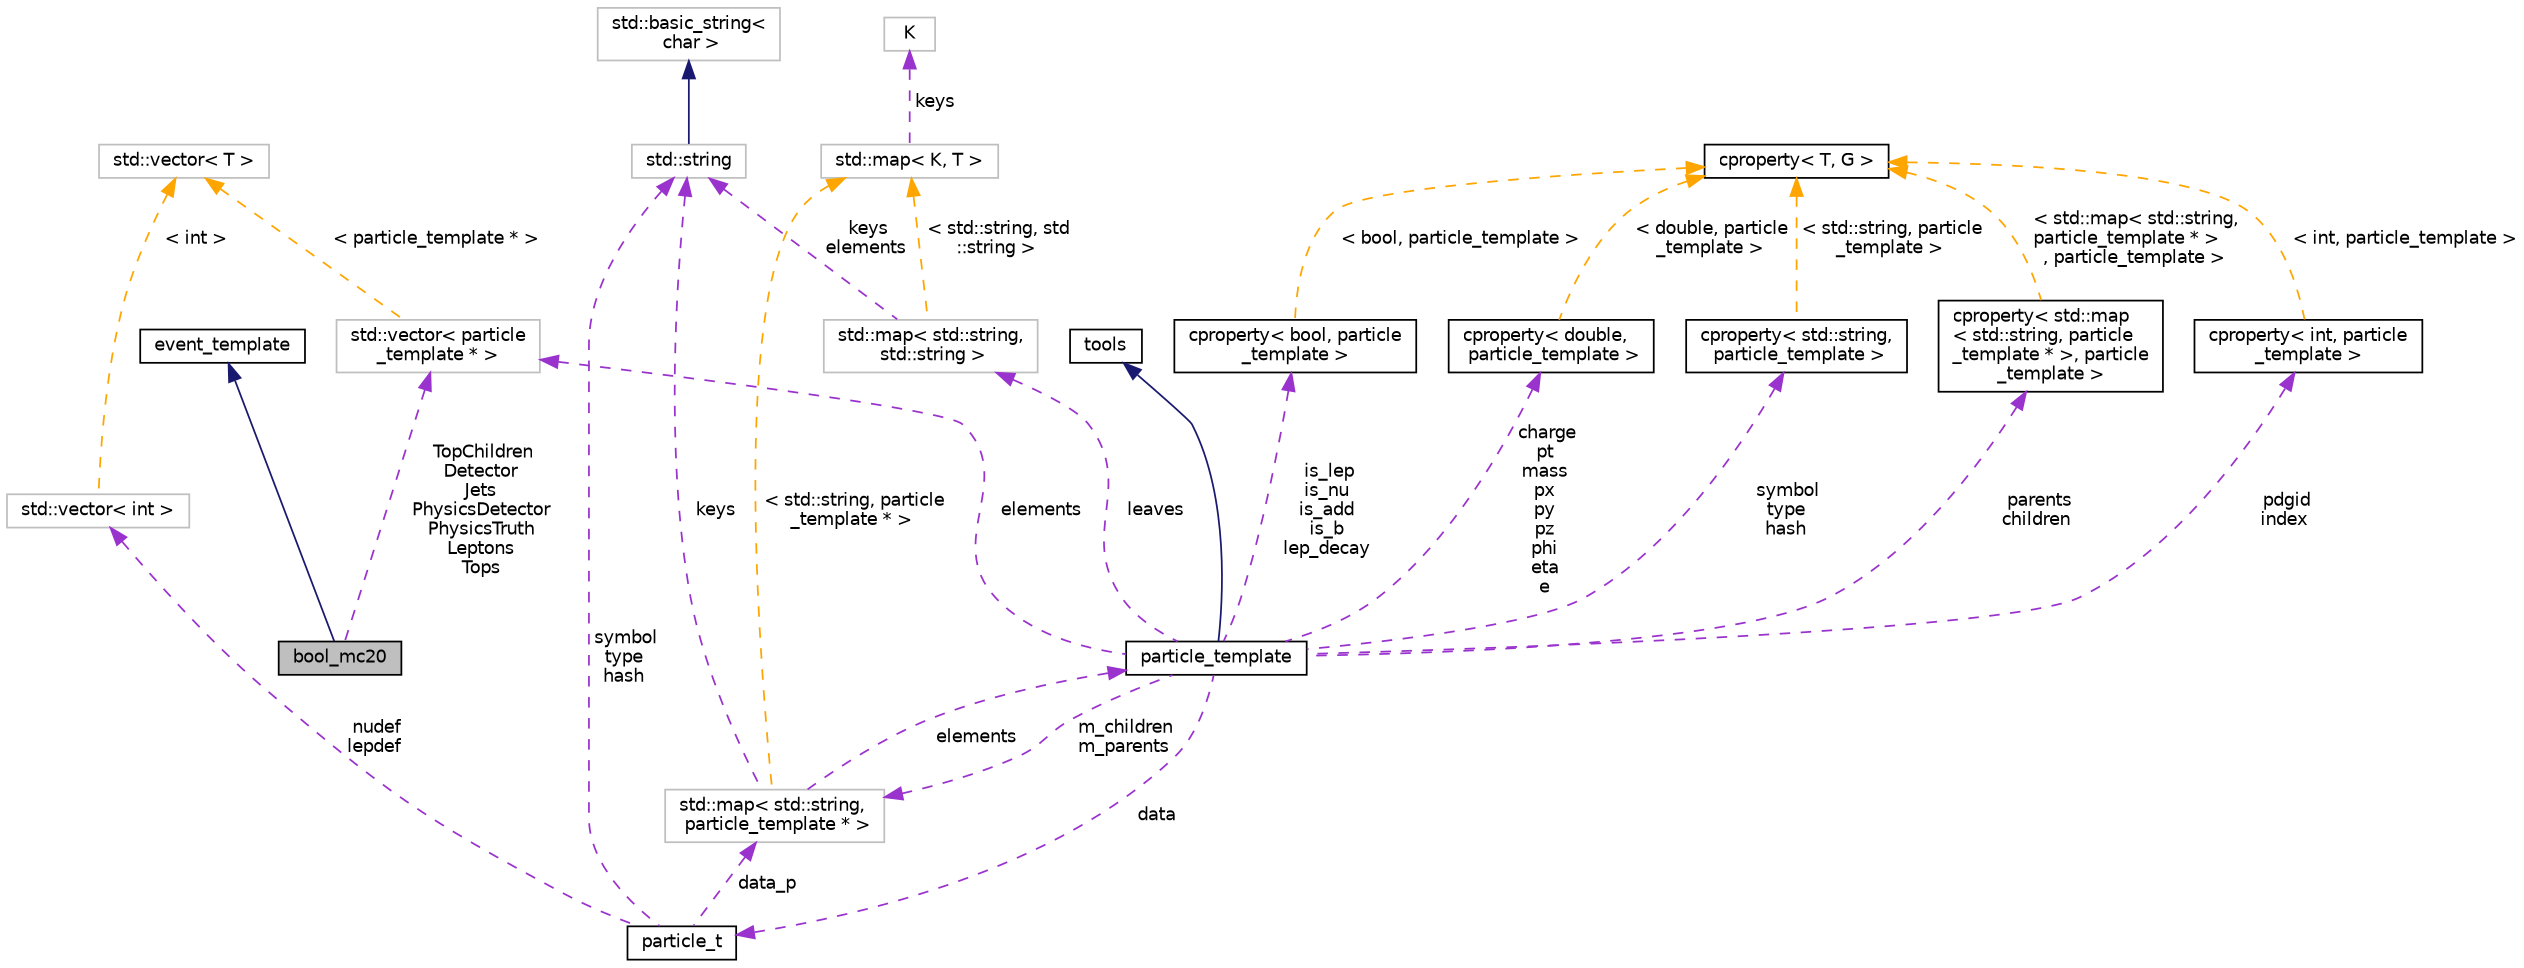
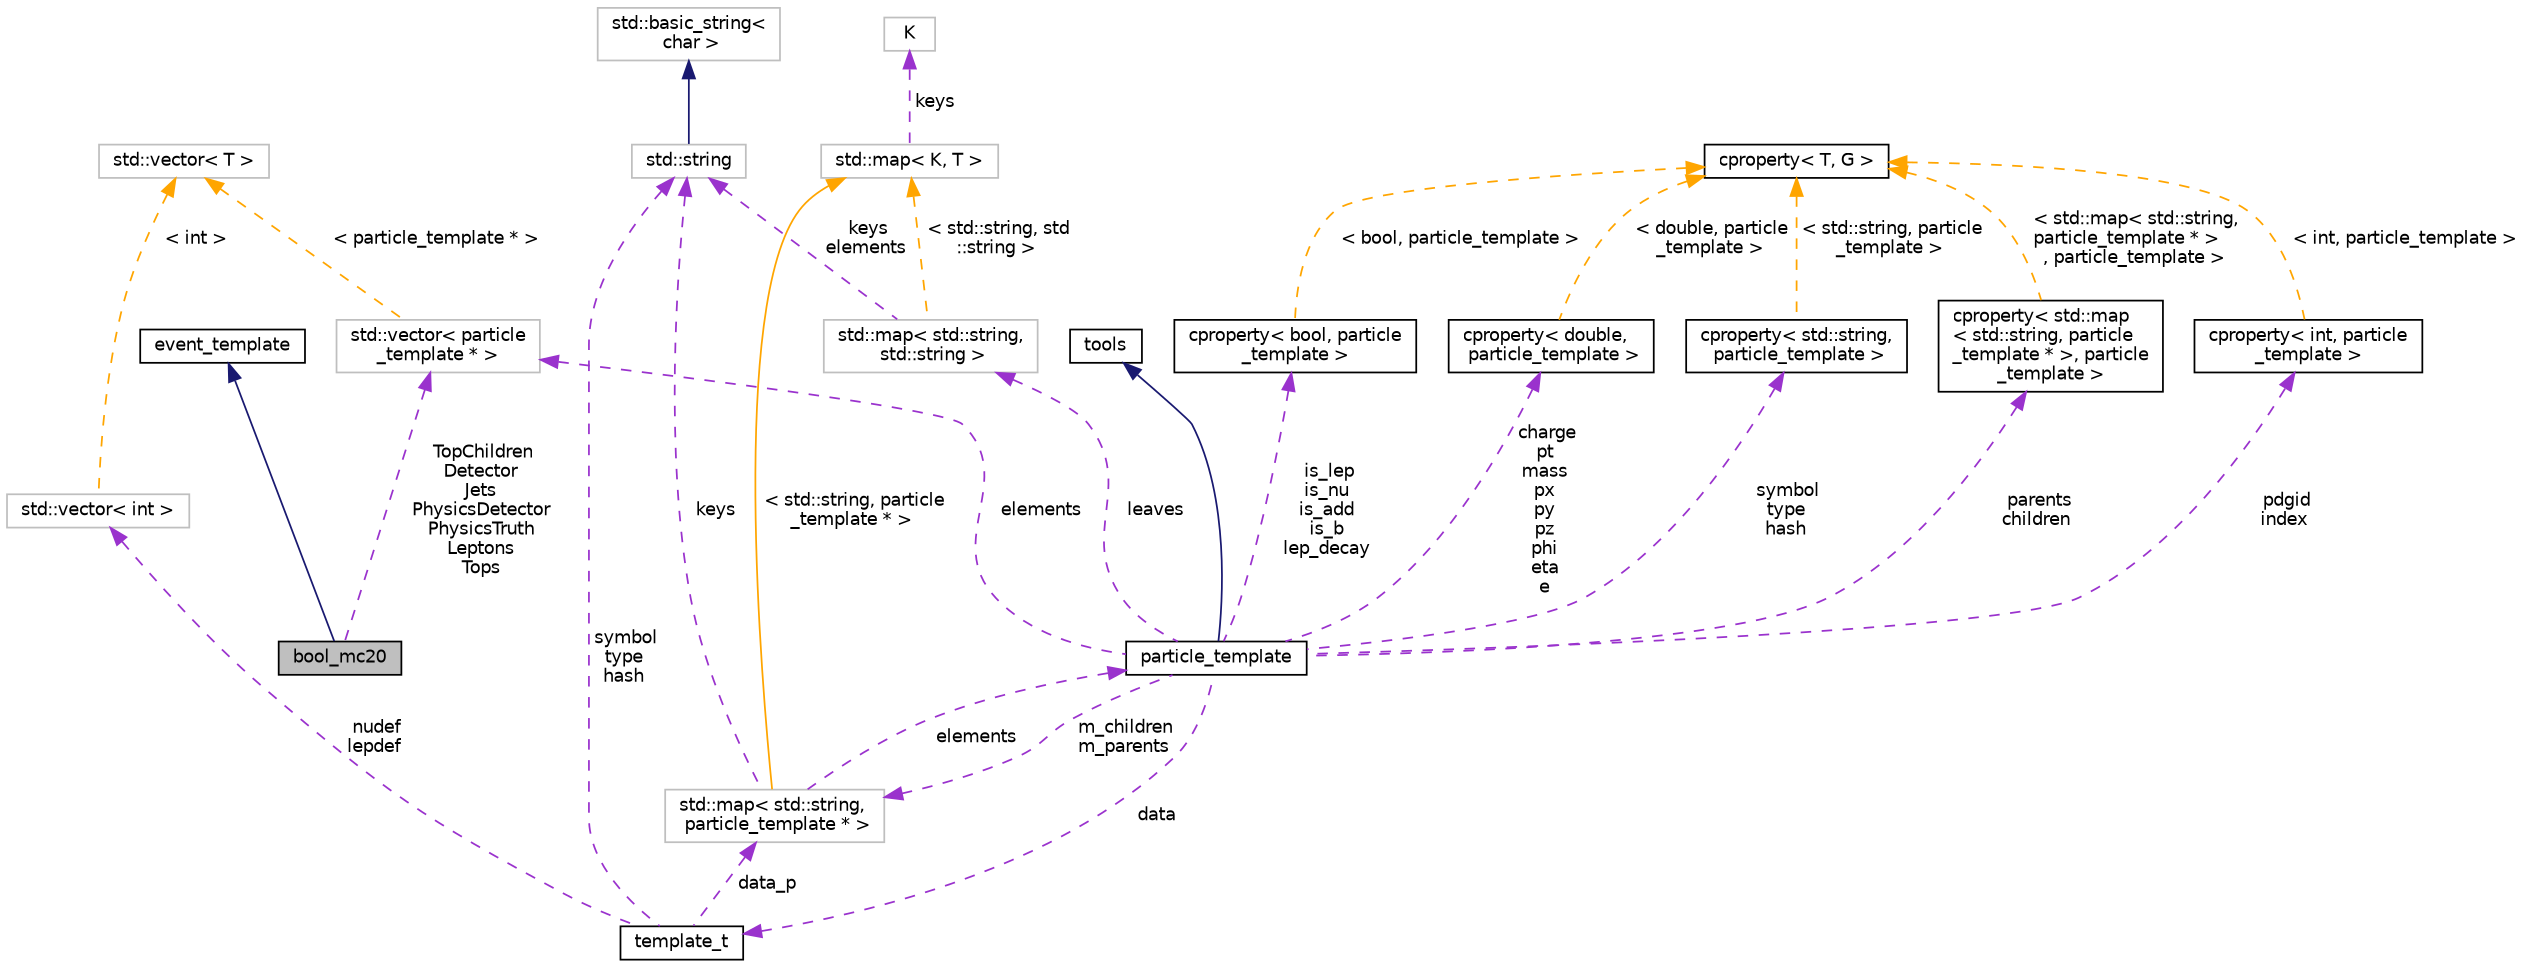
(756, 477) -> (756, 477)
(682, 943) -> (682, 943)
